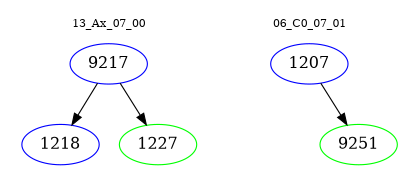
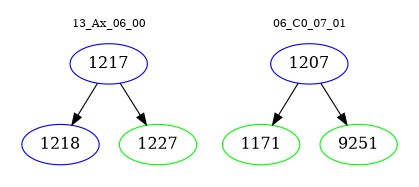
(109, 24) -> (109, 24)
(109, 64) -> (109, 64)
none -> (261, 145)
